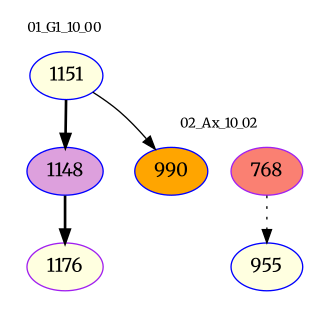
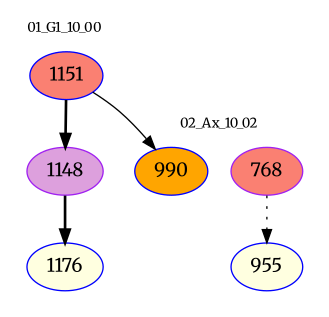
(66, 76) -> (66, 76)
(65, 171) -> (65, 171)
(65, 267) -> (65, 267)
